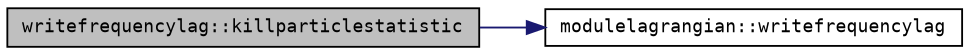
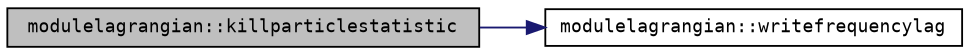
(243, 28) -> (243, 28)
